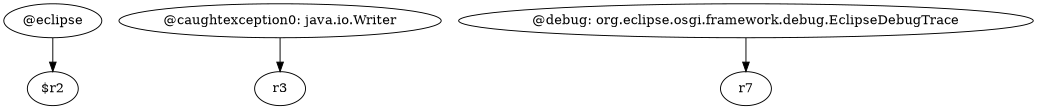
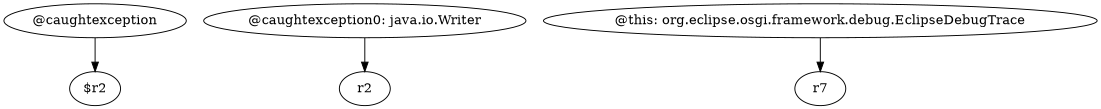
(53, 21) -> (95, 21)
(746, 21) -> (820, 21)
(280, 89) -> (365, 89)
